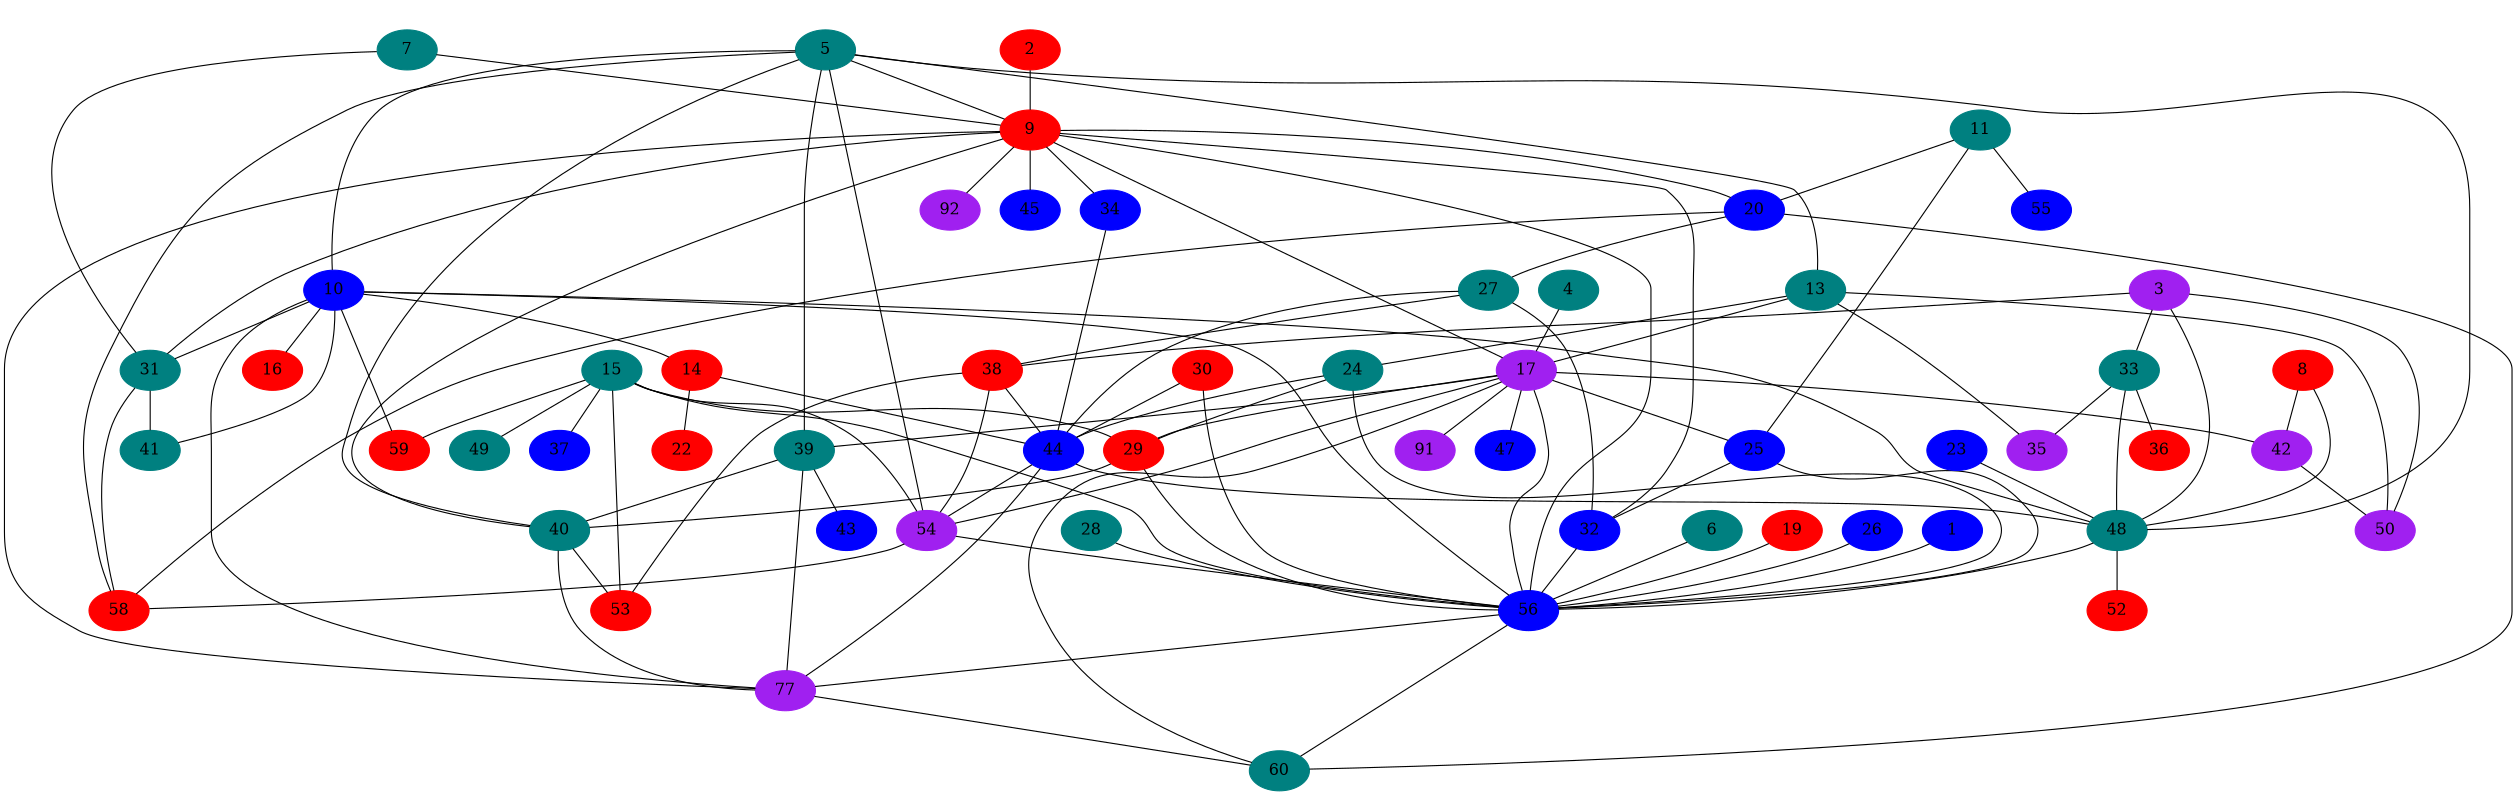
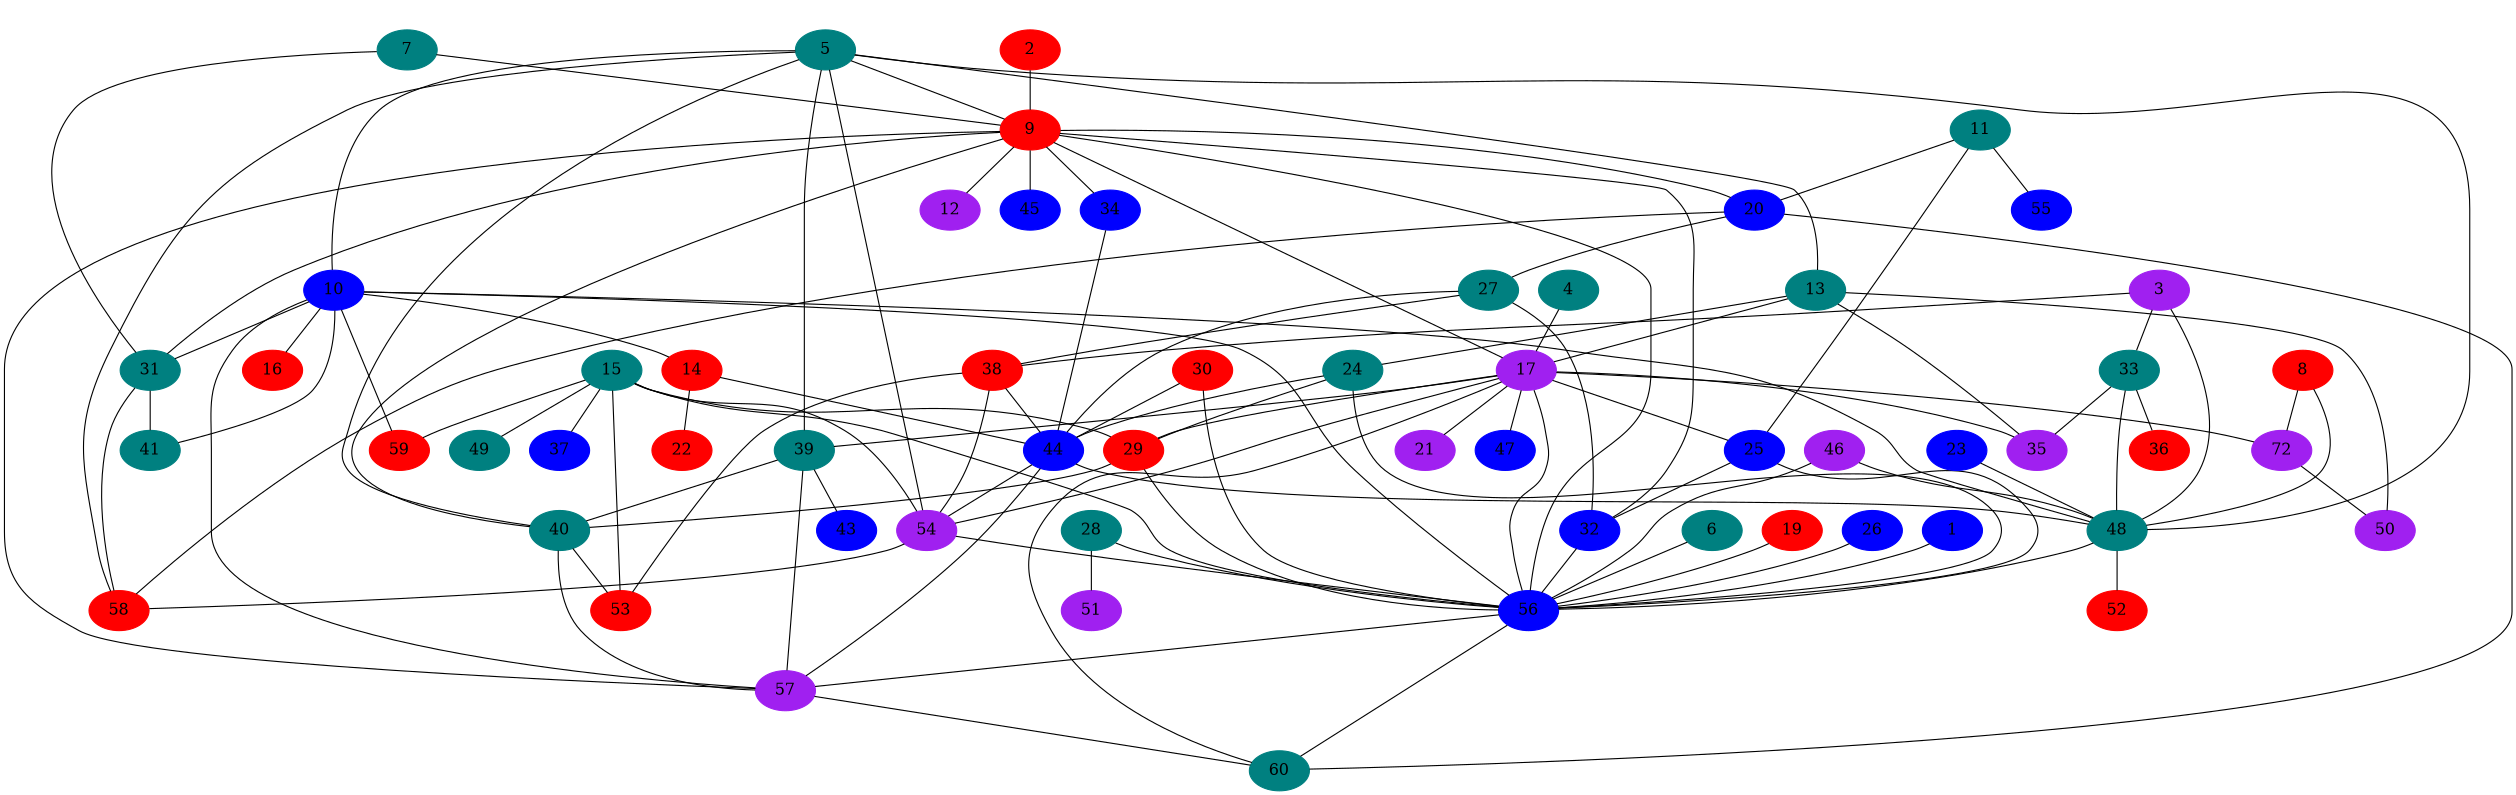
(950, 210) -> (950, 210)
(2379, 335) -> none
none -> (1845, 398)
(1425, 450) -> (1425, 450)
none -> (1835, 450)
(2282, 450) -> (2282, 450)
none -> (1091, 611)
(785, 691) -> (785, 691)
